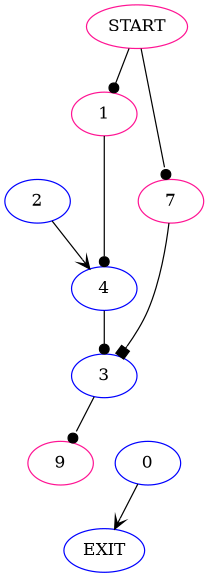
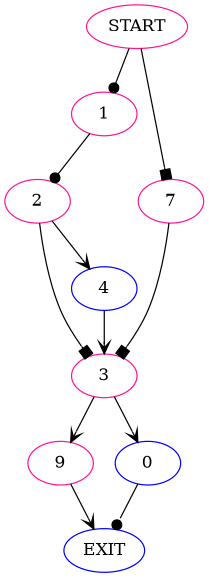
(153, 108) -> (153, 108)
(104, 196) -> (74, 154)
(38, 201) -> (38, 201)
none -> (52, 287)
(104, 327) -> (104, 327)
(104, 376) -> (104, 376)
(85, 414) -> (85, 414)
none -> (123, 414)
none -> (80, 501)
(129, 501) -> (129, 501)
